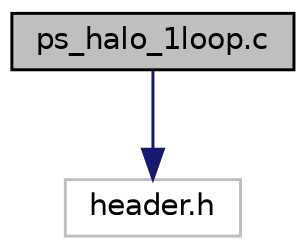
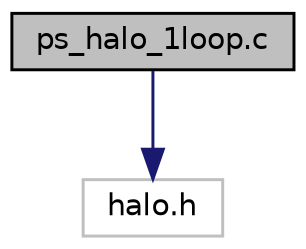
(153, 208) -> (153, 208)
